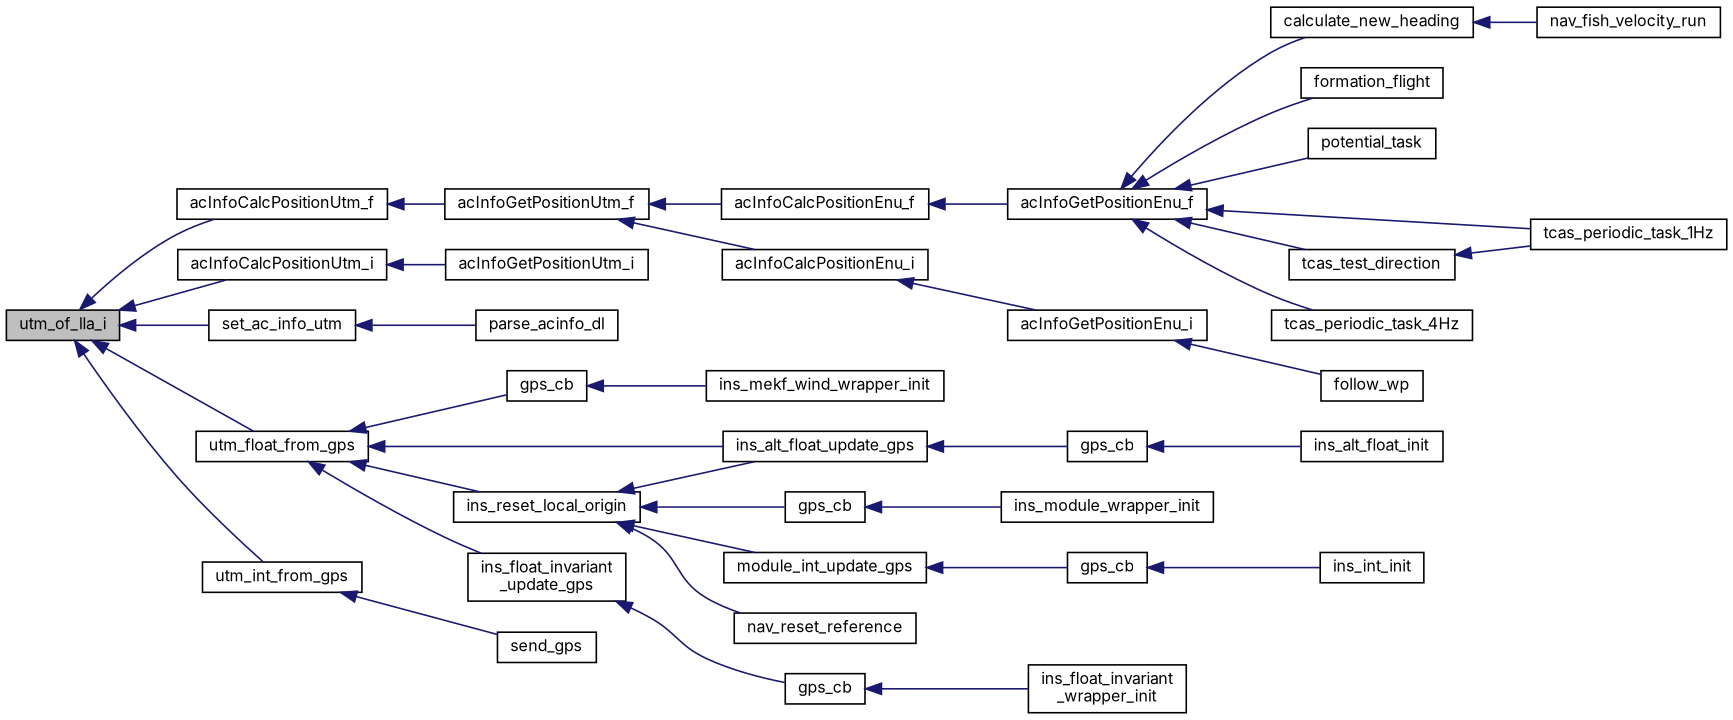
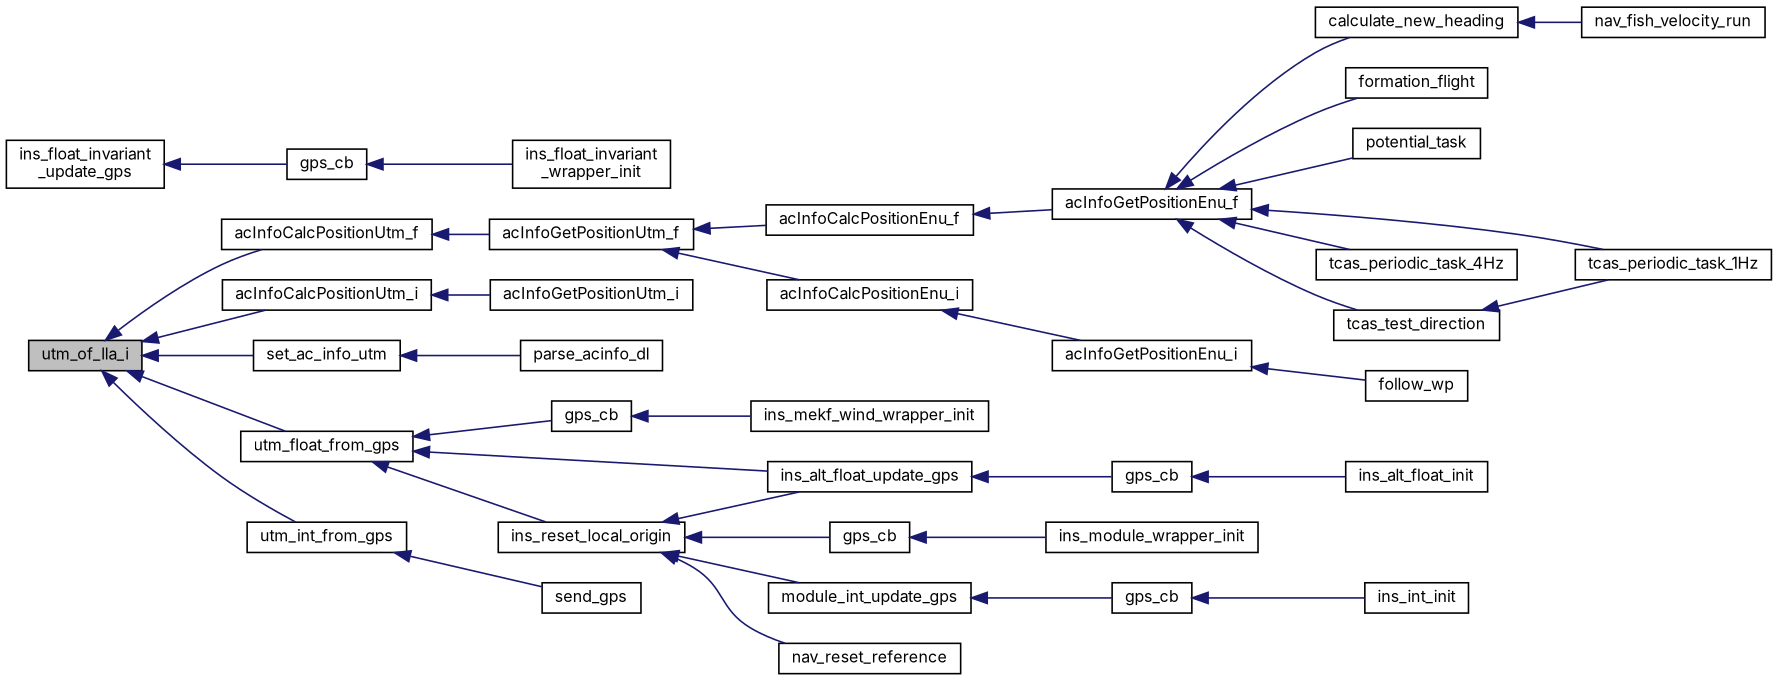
(400, 515) -> none
